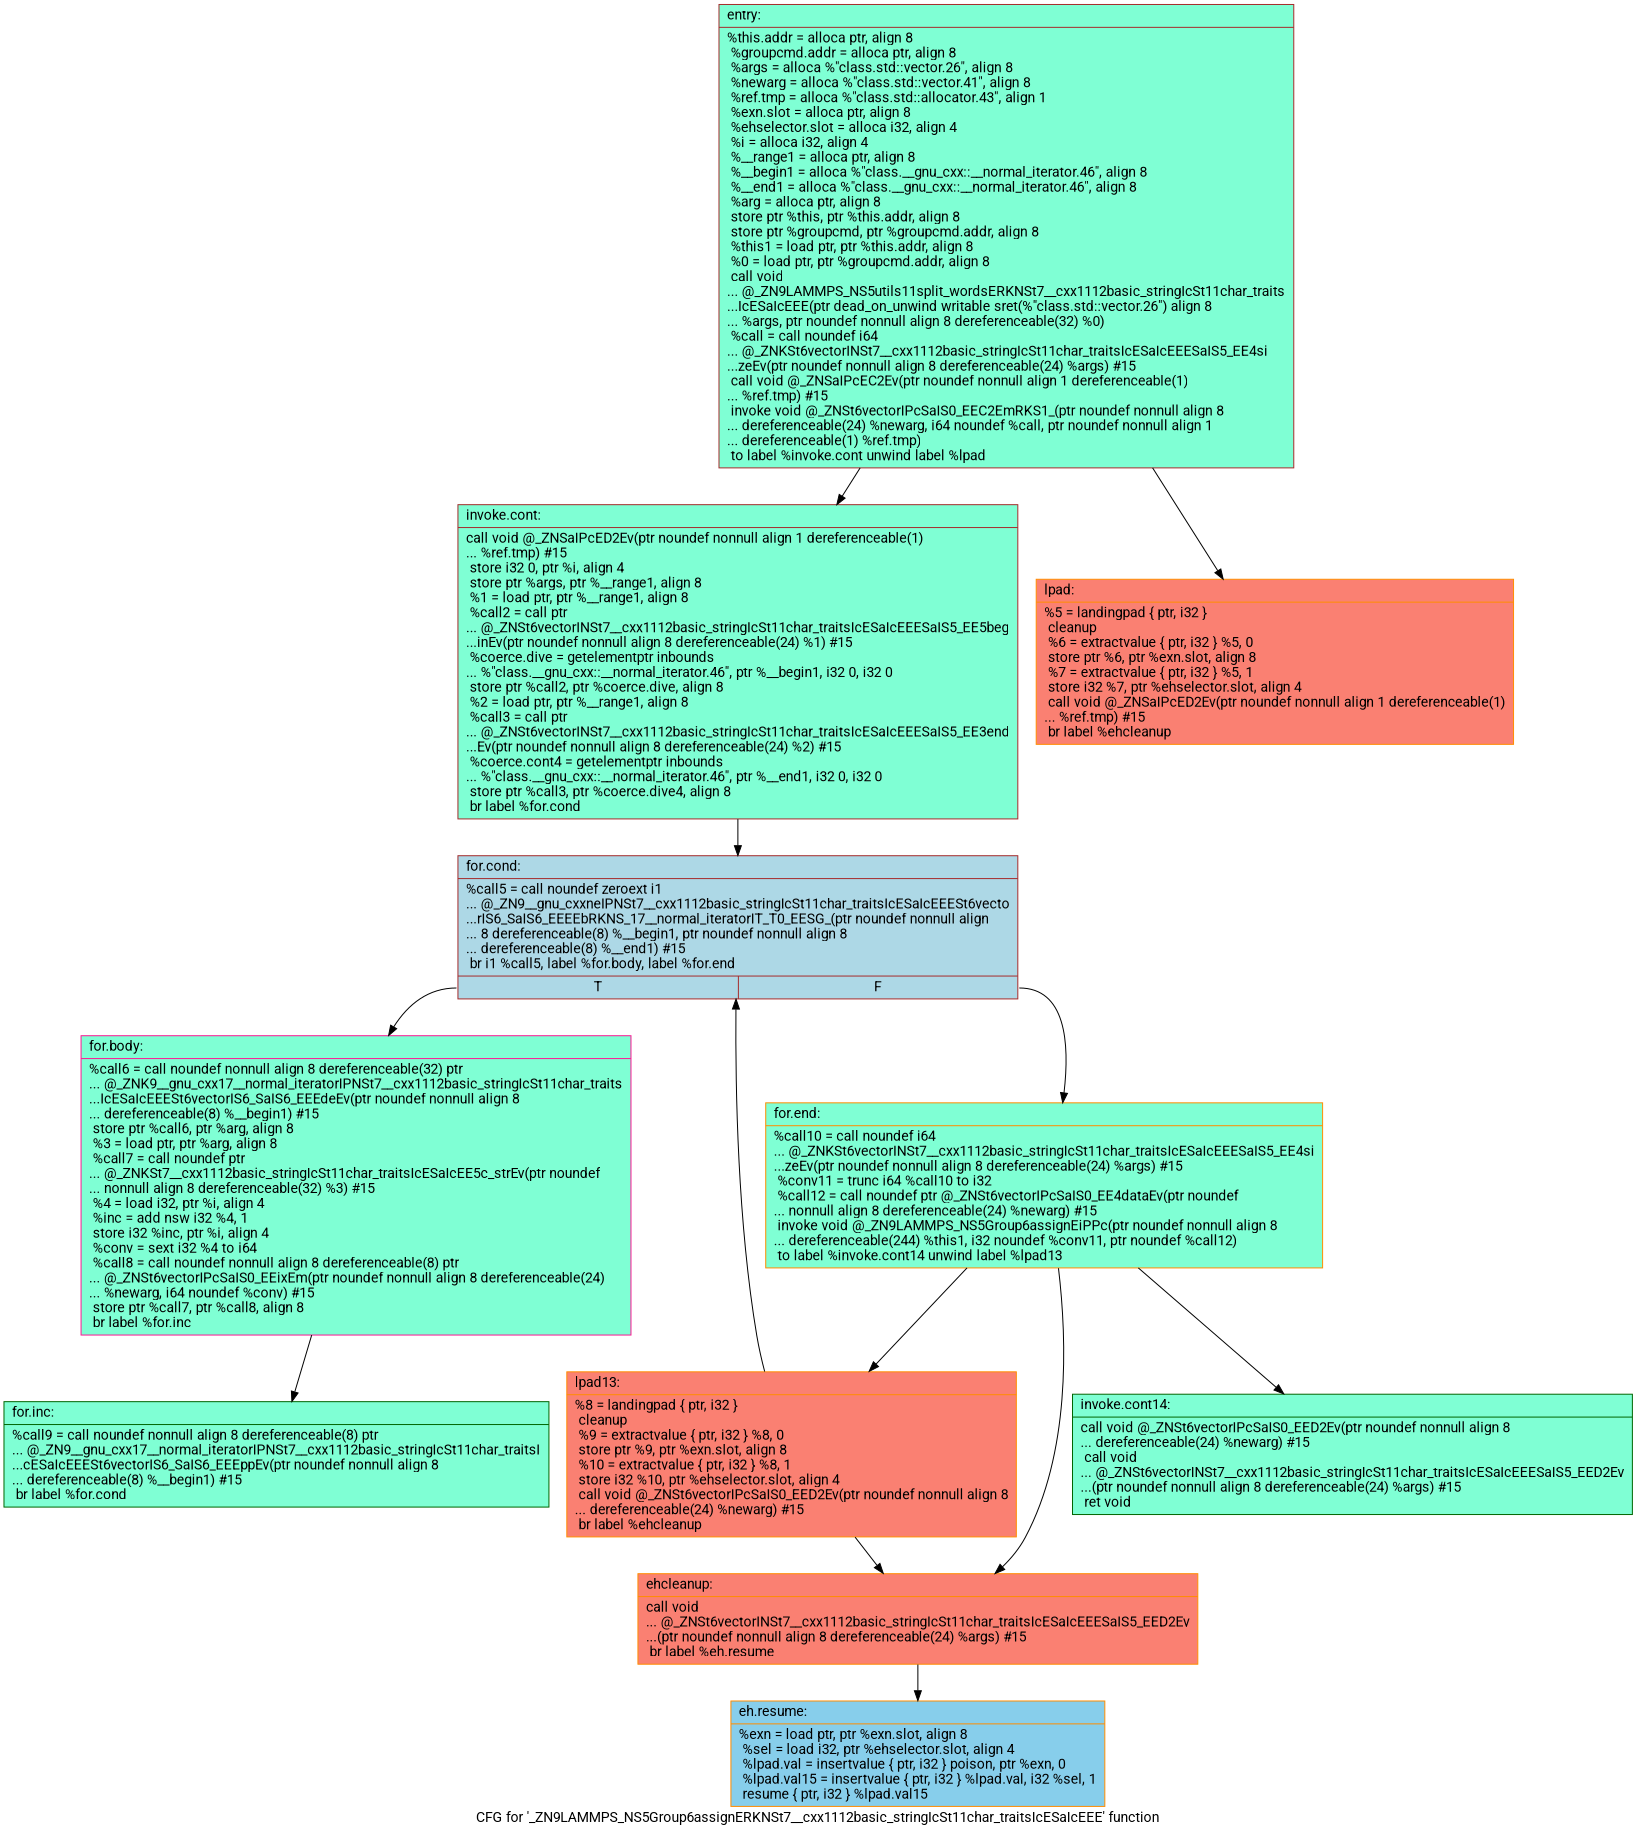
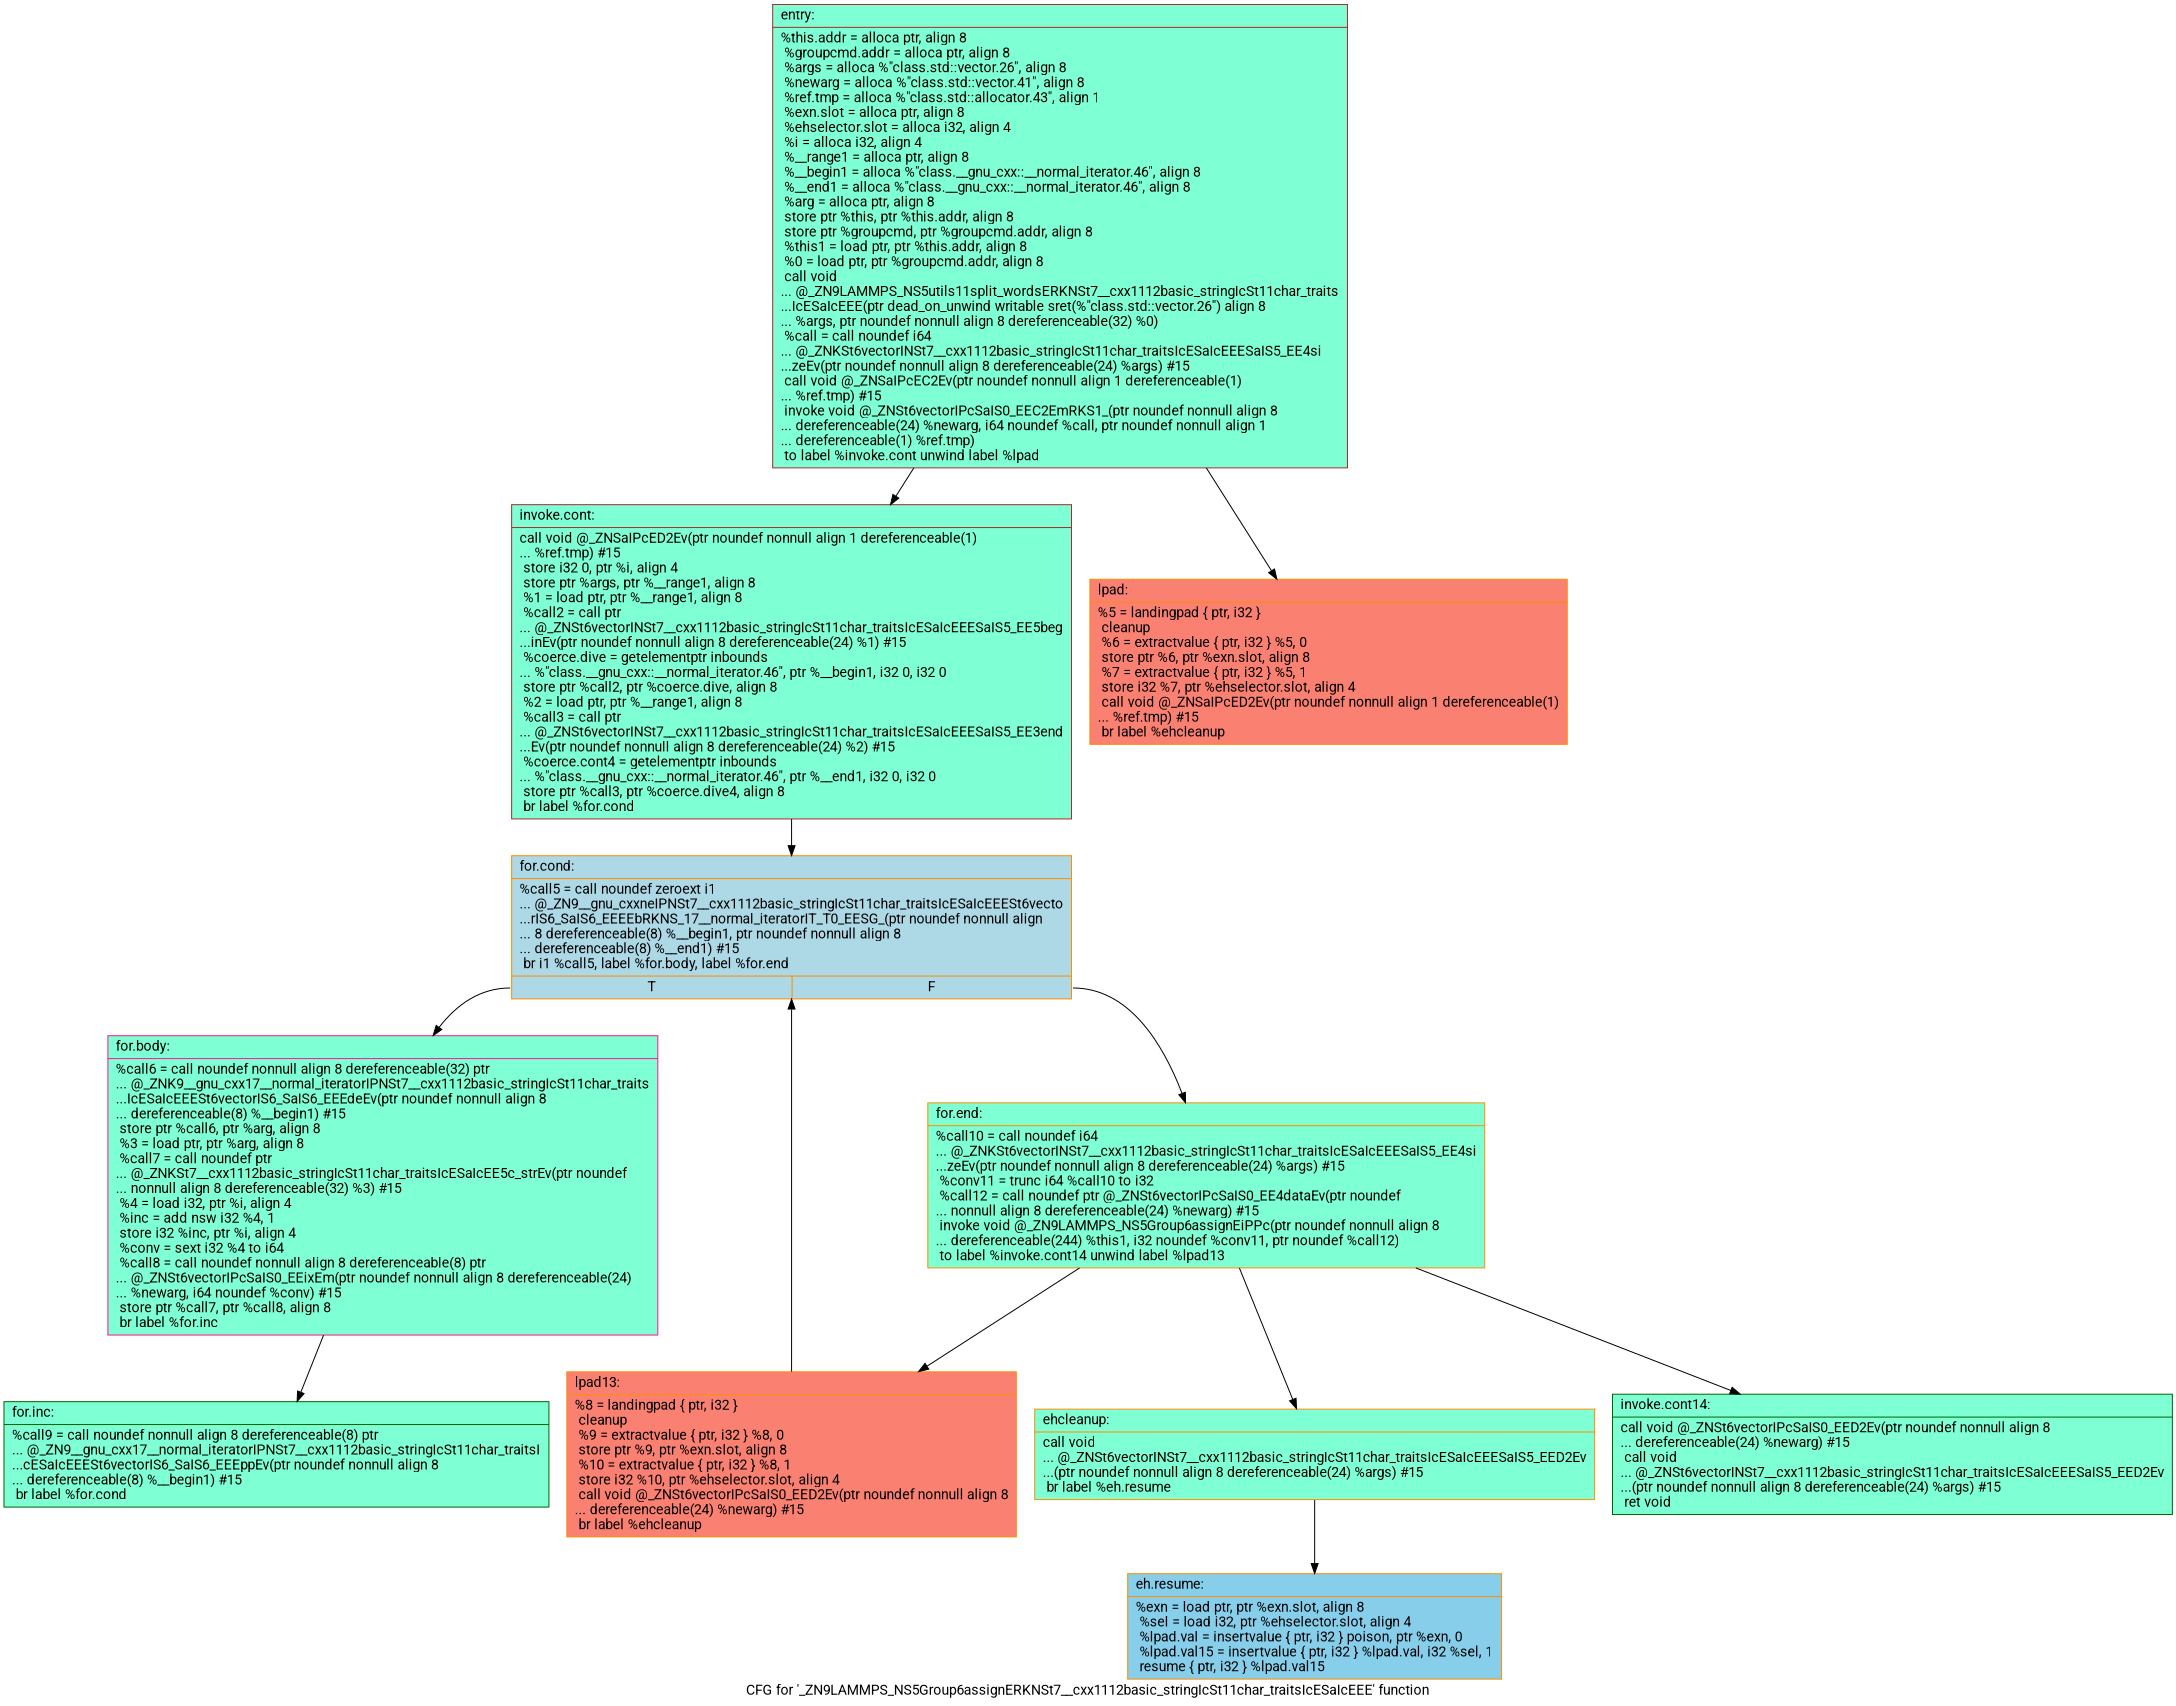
(738, 927) -> (792, 927)
(866, 1551) -> none
(918, 1619) -> (1315, 1454)
